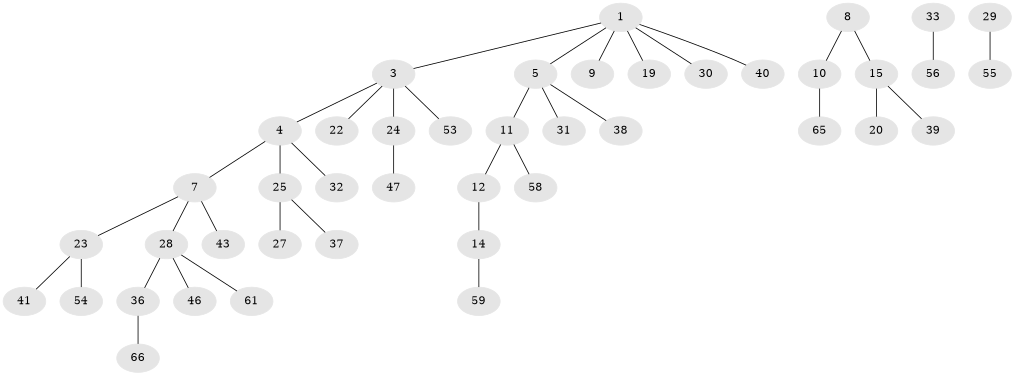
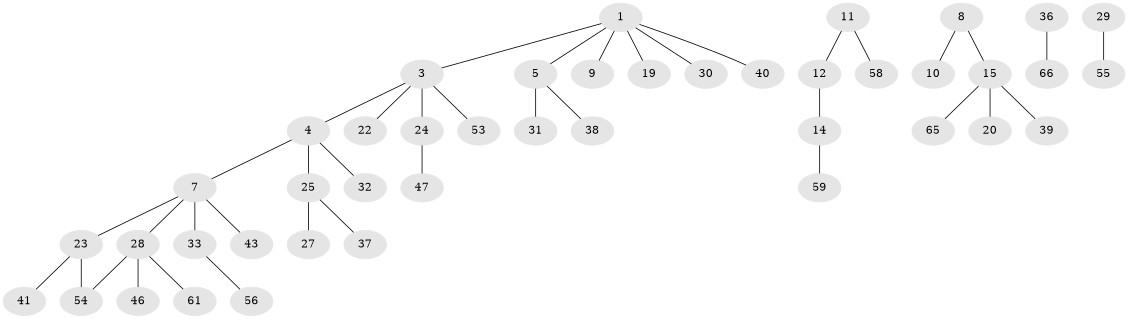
(521, 103) -> none
(820, 103) -> (962, 102)
none -> (195, 216)
(152, 273) -> (110, 273)
